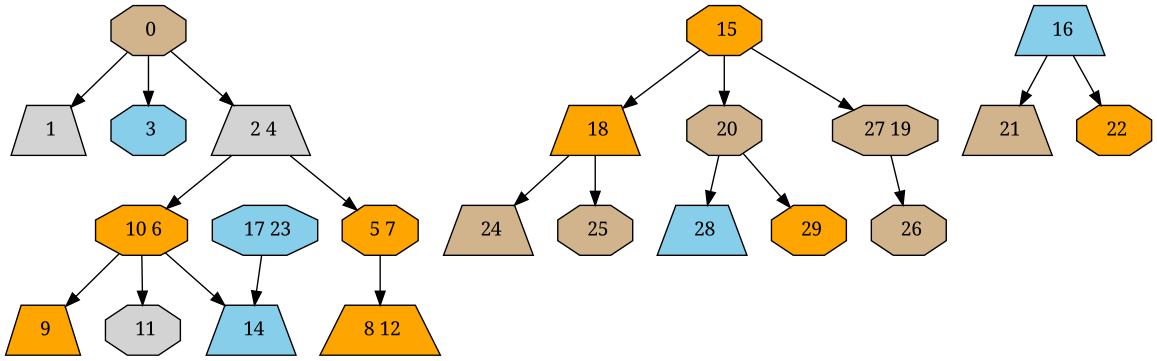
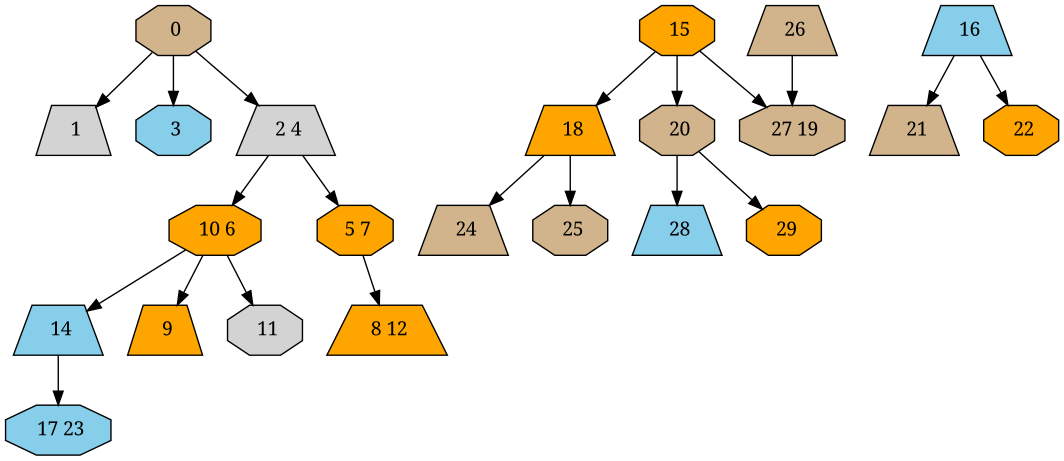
(895, 174) -> (792, 74)
(909, 230) -> (792, 31)
(259, 273) -> (58, 373)
